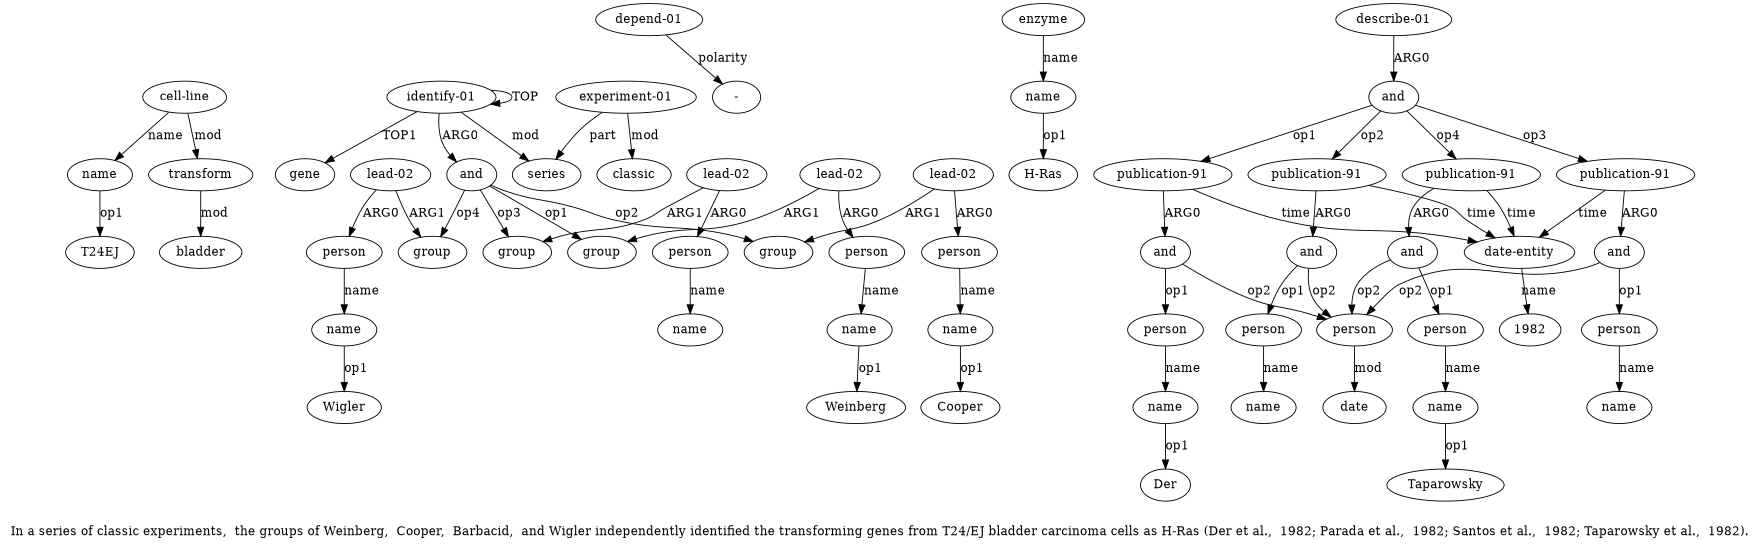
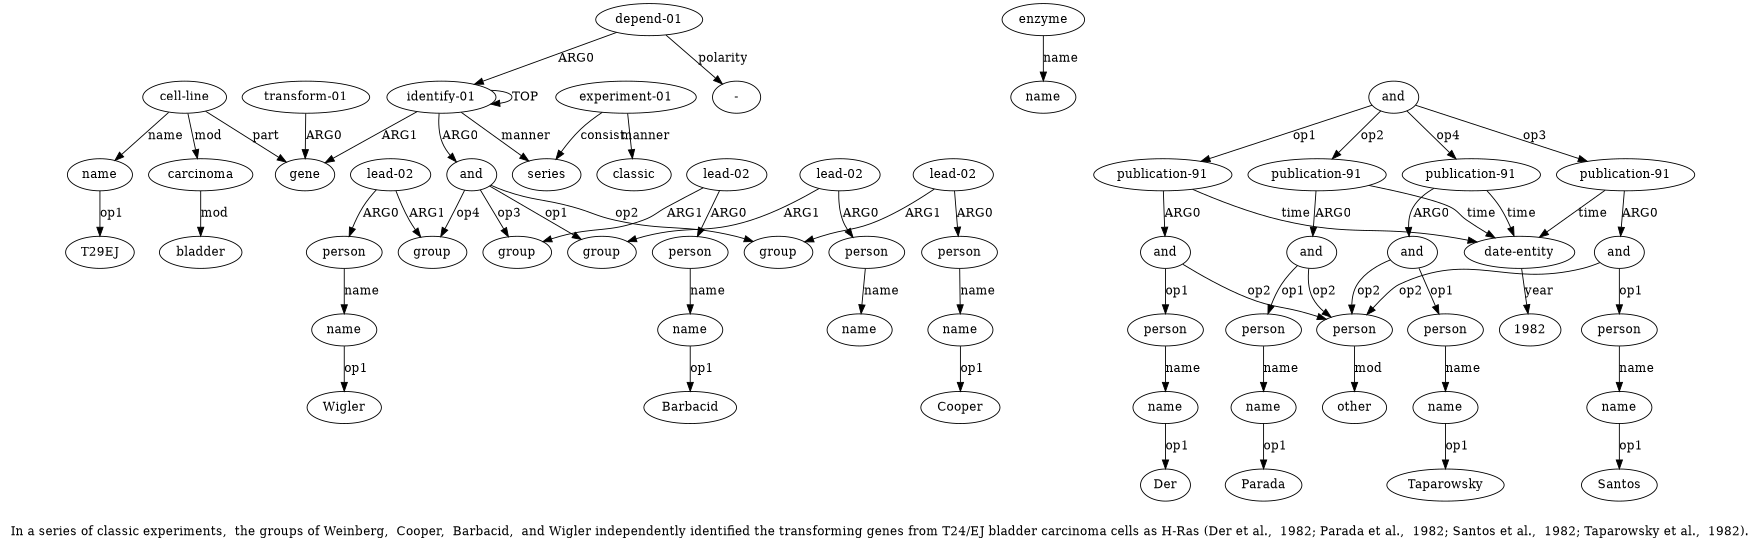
(1394, 20) -> none
none -> (550, 57)
none -> (306, 97)
none -> (242, 134)
(400, 136) -> (400, 136)
(526, 136) -> (526, 136)
(603, 136) -> (603, 136)
(645, 136) -> (645, 136)
(201, 175) -> (201, 175)
(1043, 175) -> none
(100, 252) -> (100, 252)
(1539, 291) -> (1539, 291)
none -> (690, 407)
(856, 407) -> none
(1355, 407) -> (1355, 407)
none -> (1264, 485)
none -> (1619, 485)
